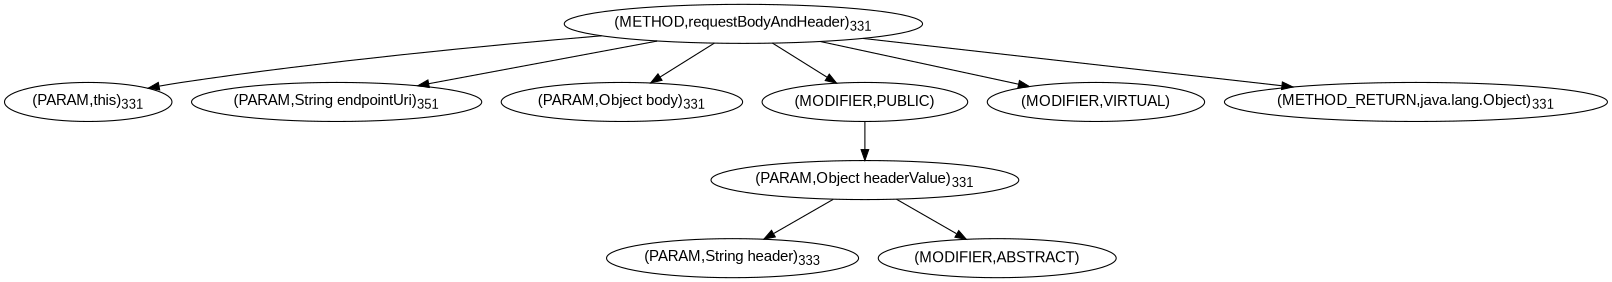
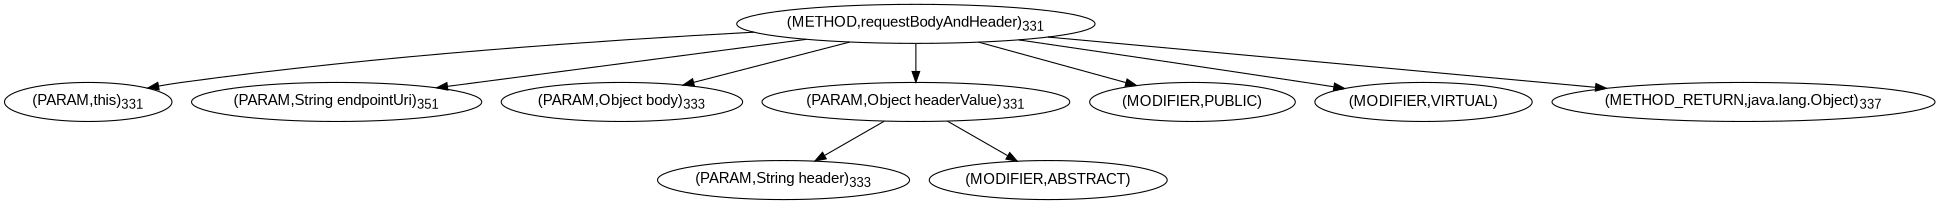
(695, 100) -> (695, 100)
(1543, 100) -> (1871, 100)
(865, 136) -> (916, 58)
